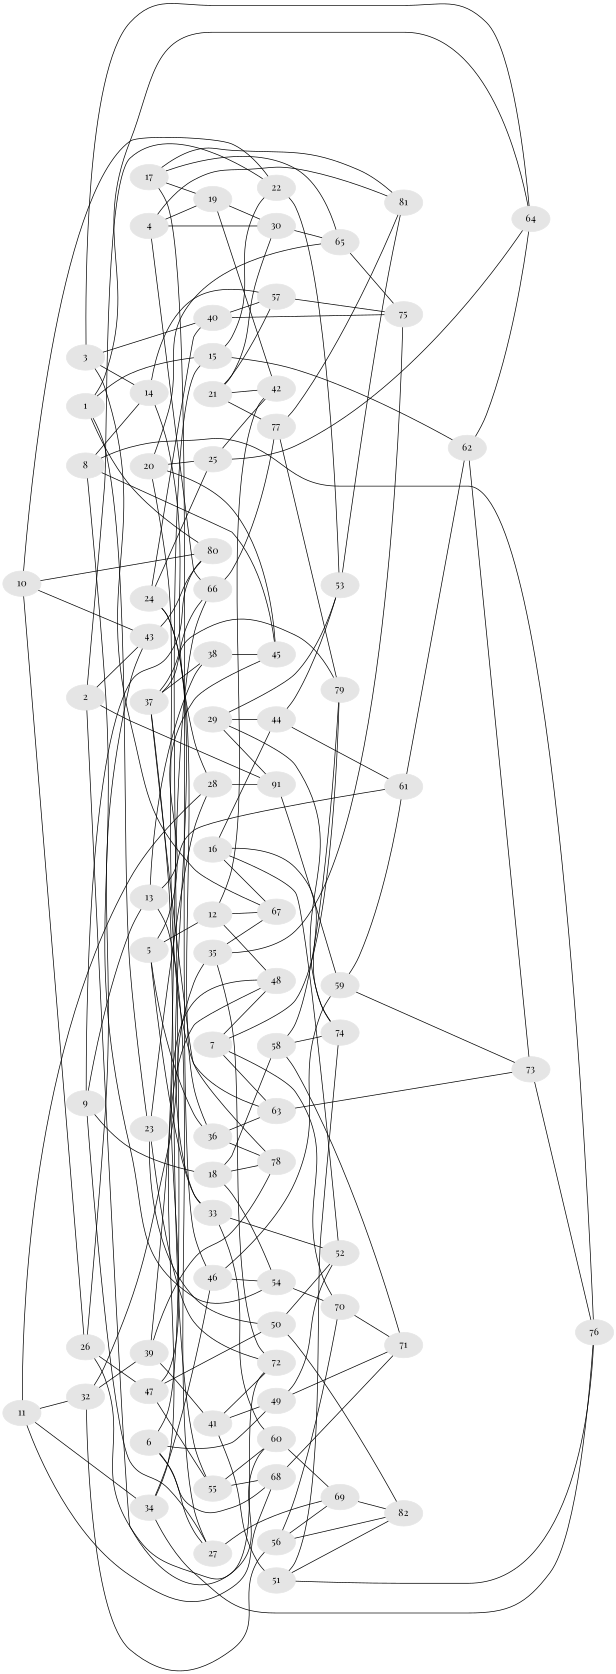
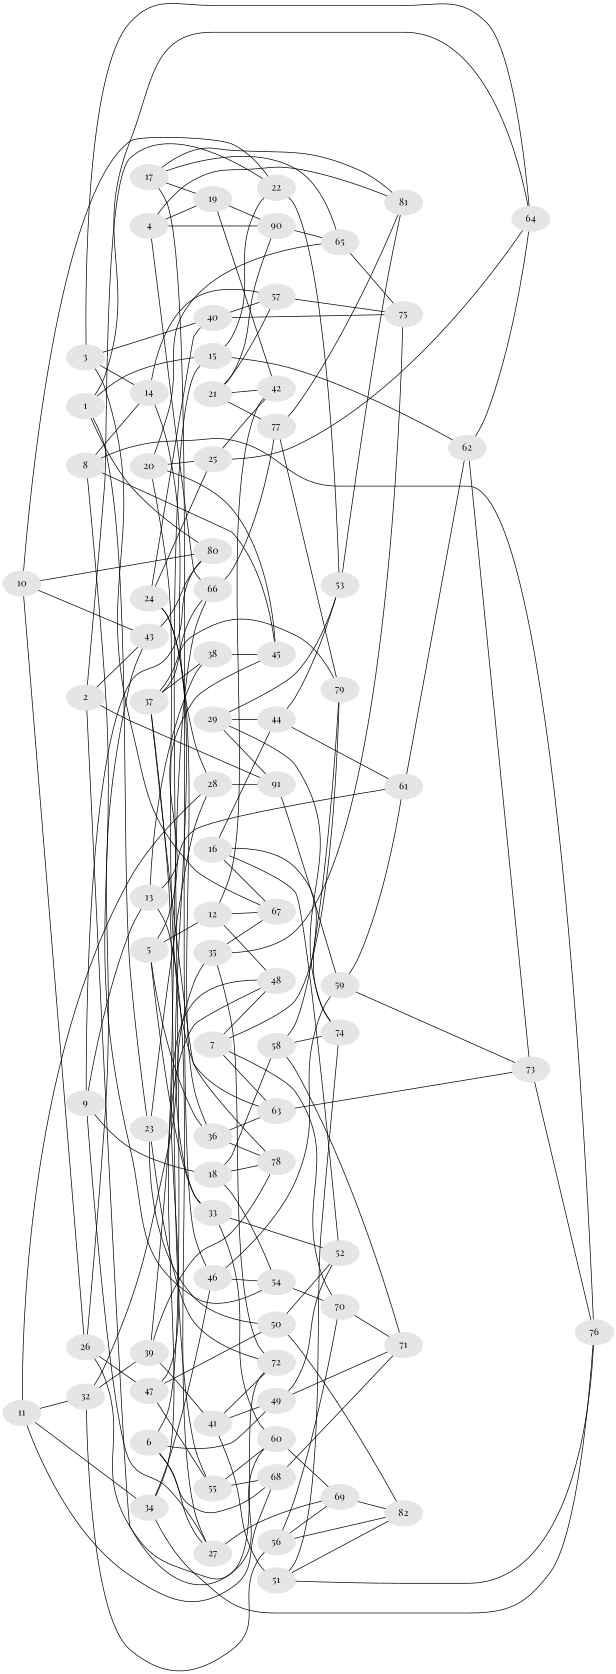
(276, 226) -> (276, 226)
